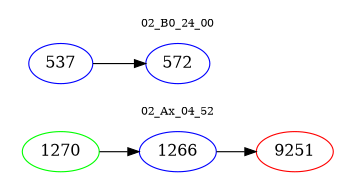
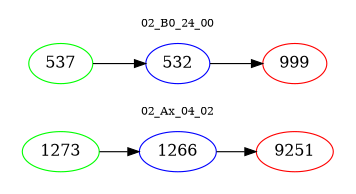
(61, 64) -> (61, 64)
(178, 64) -> (178, 64)
none -> (295, 64)
(178, 112) -> (178, 112)
(61, 152) -> (61, 152)
